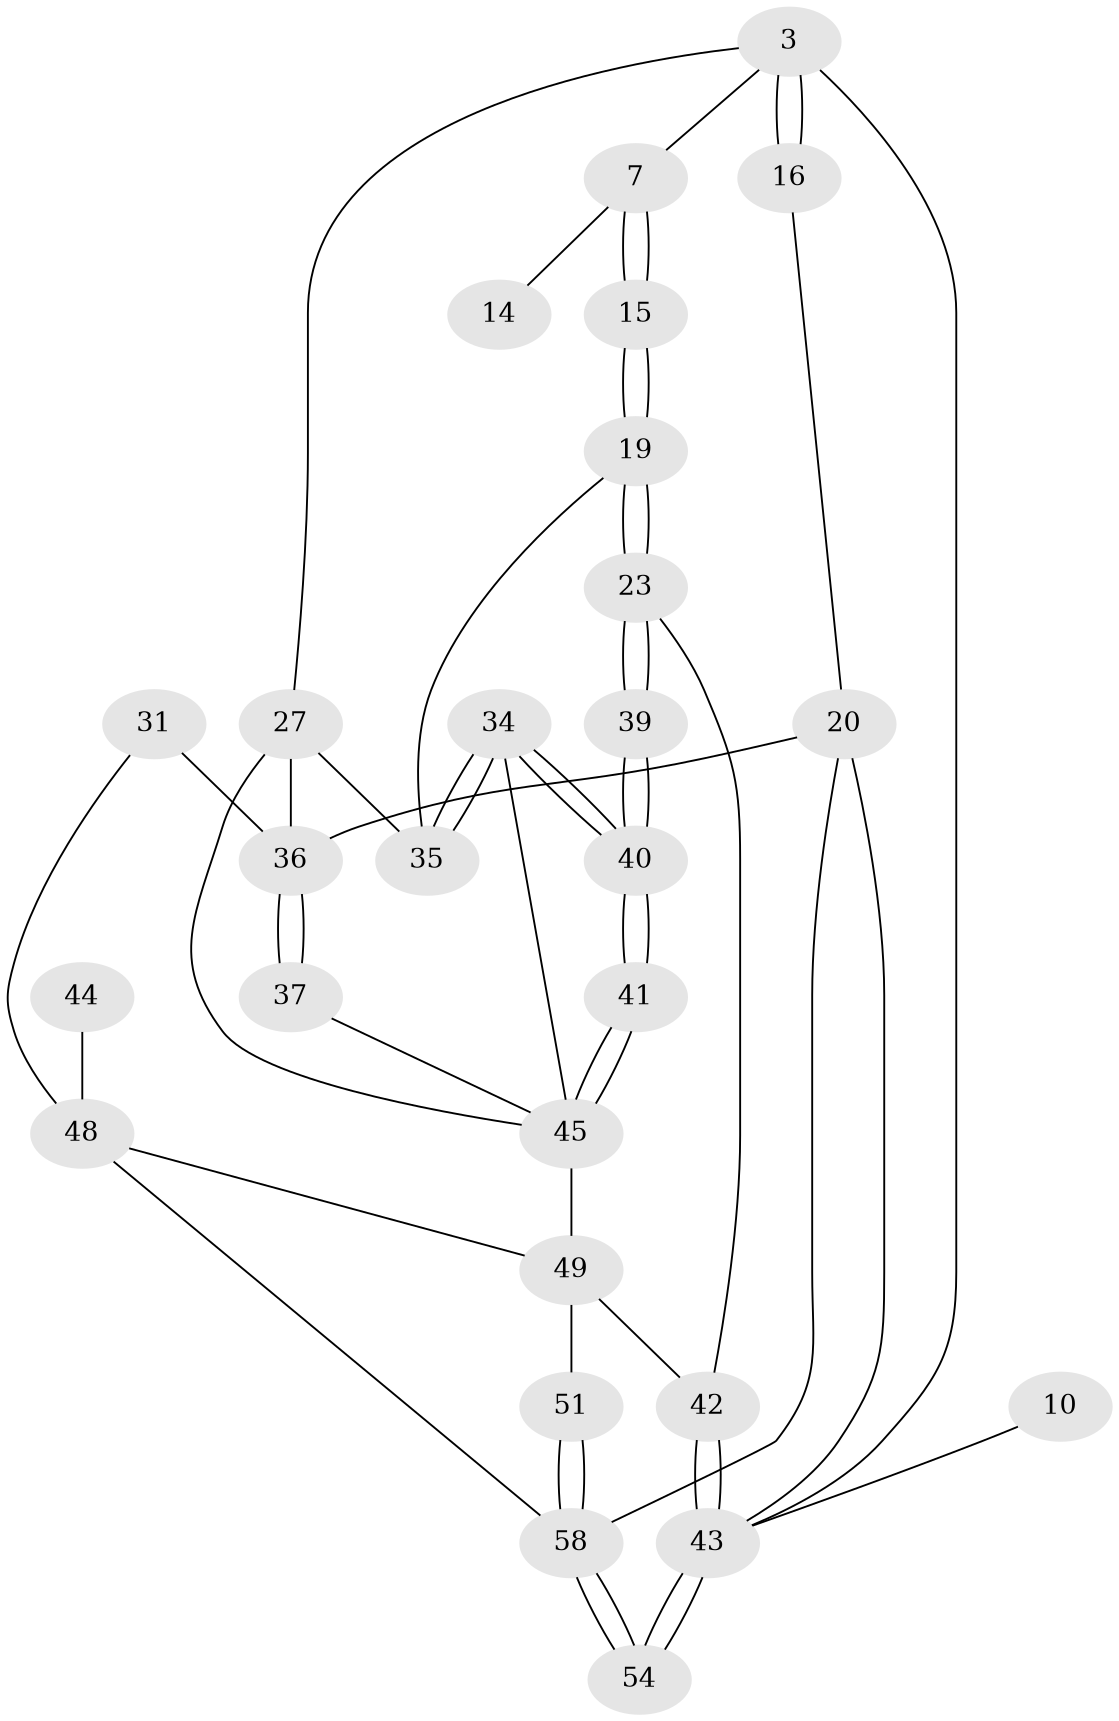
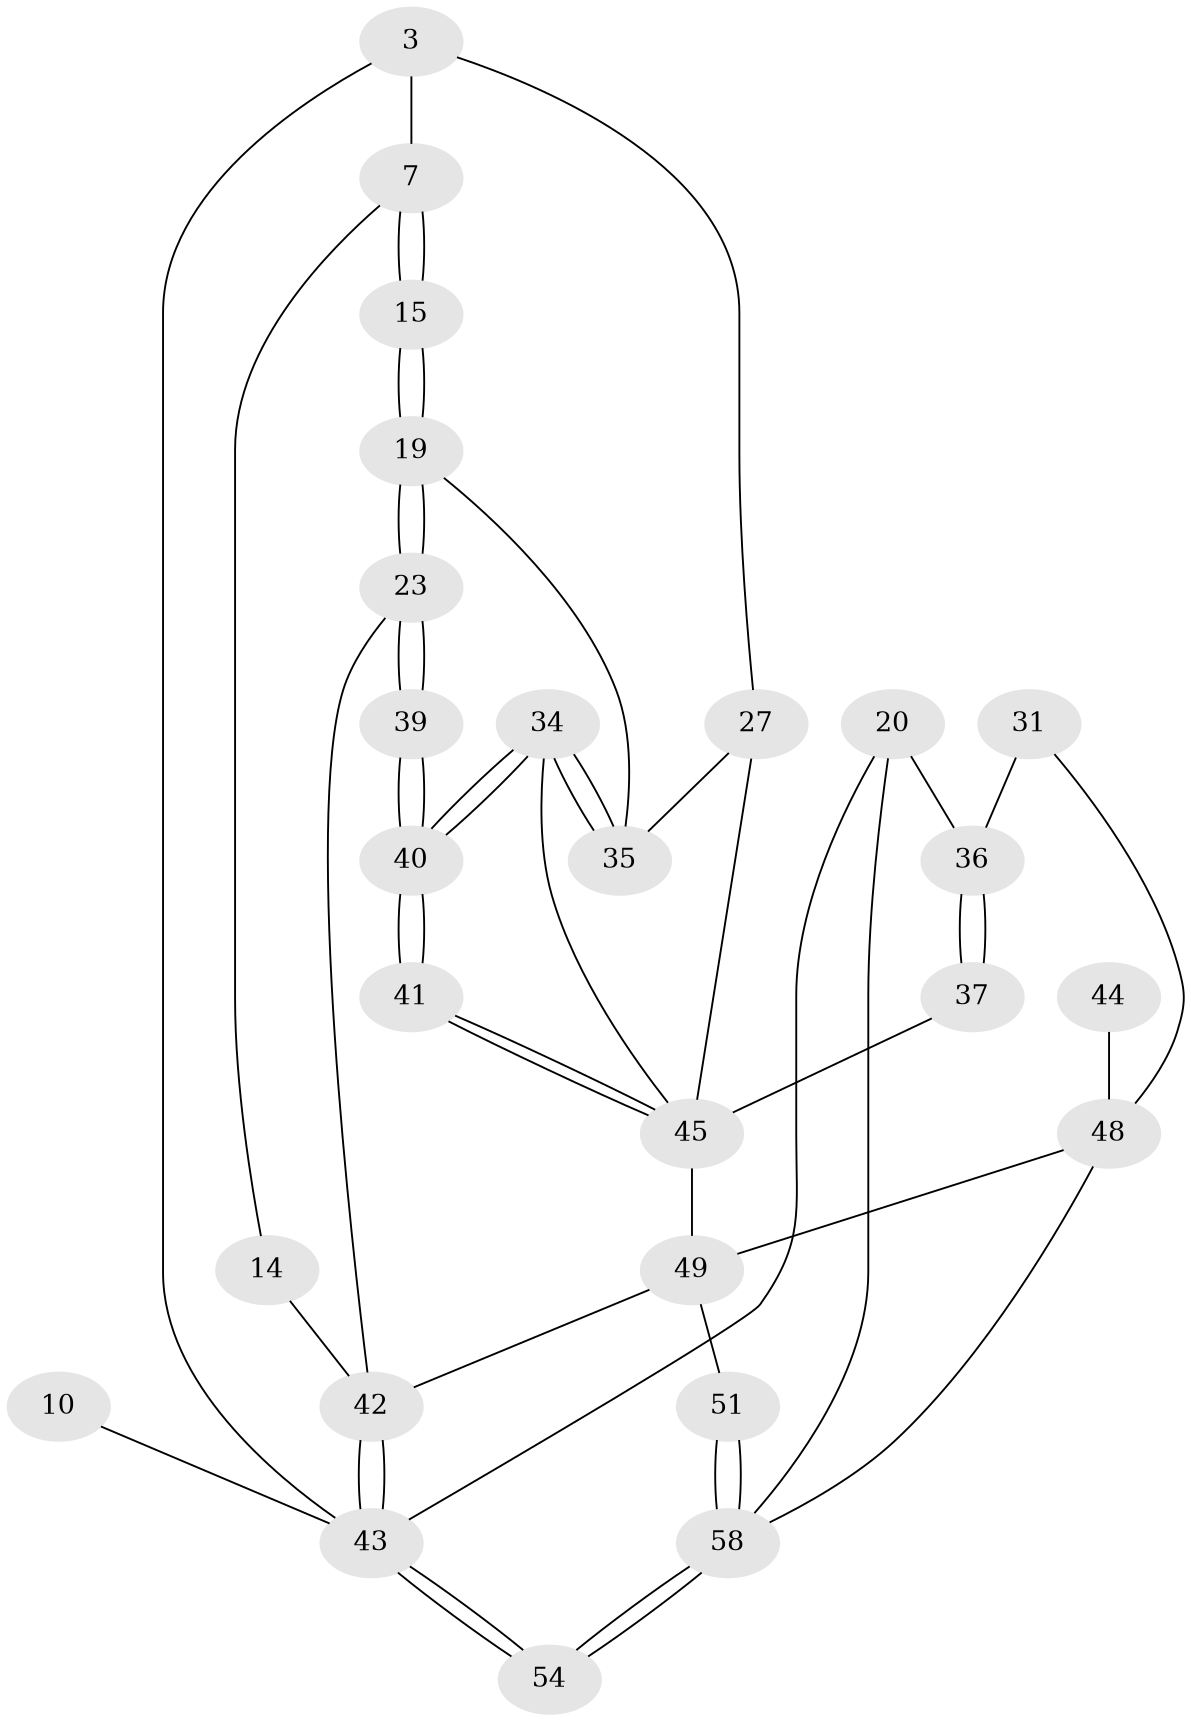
(789, 178) -> none
(291, 793) -> none
none -> (319, 1338)
